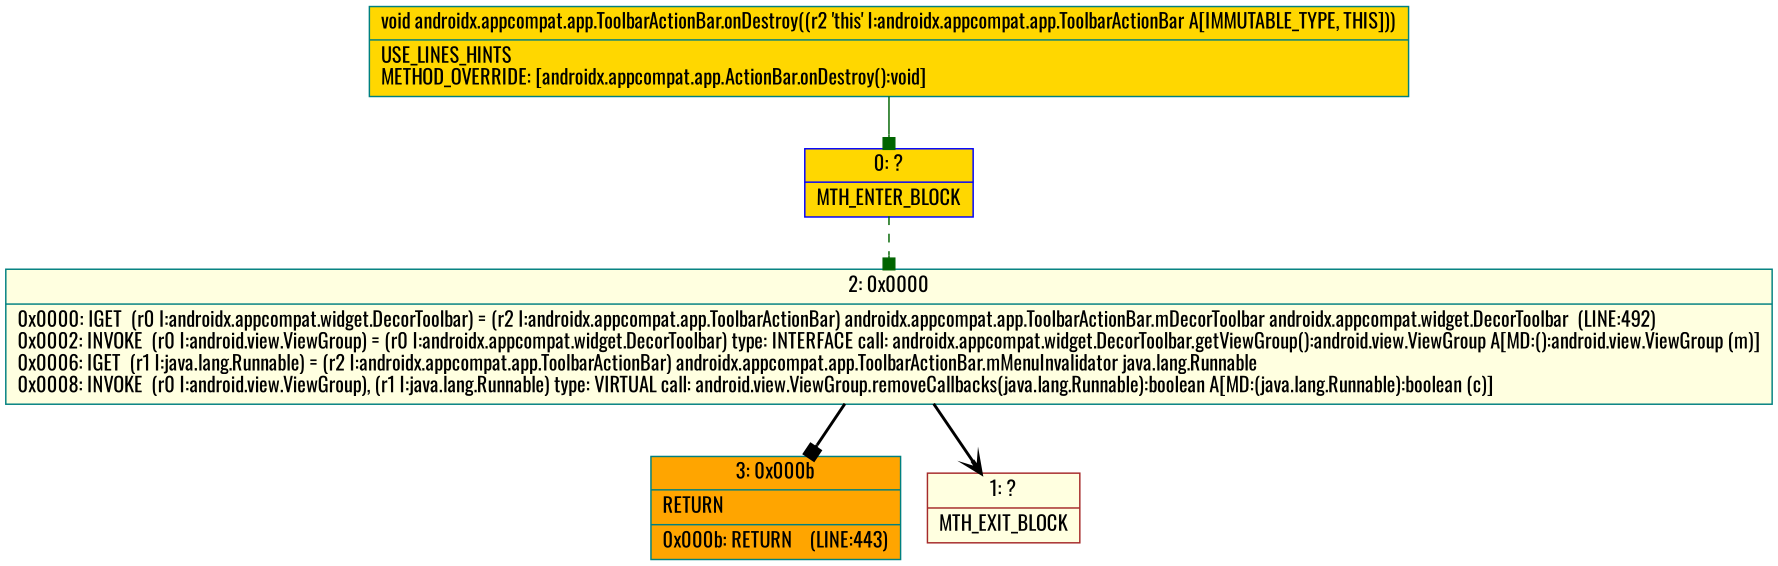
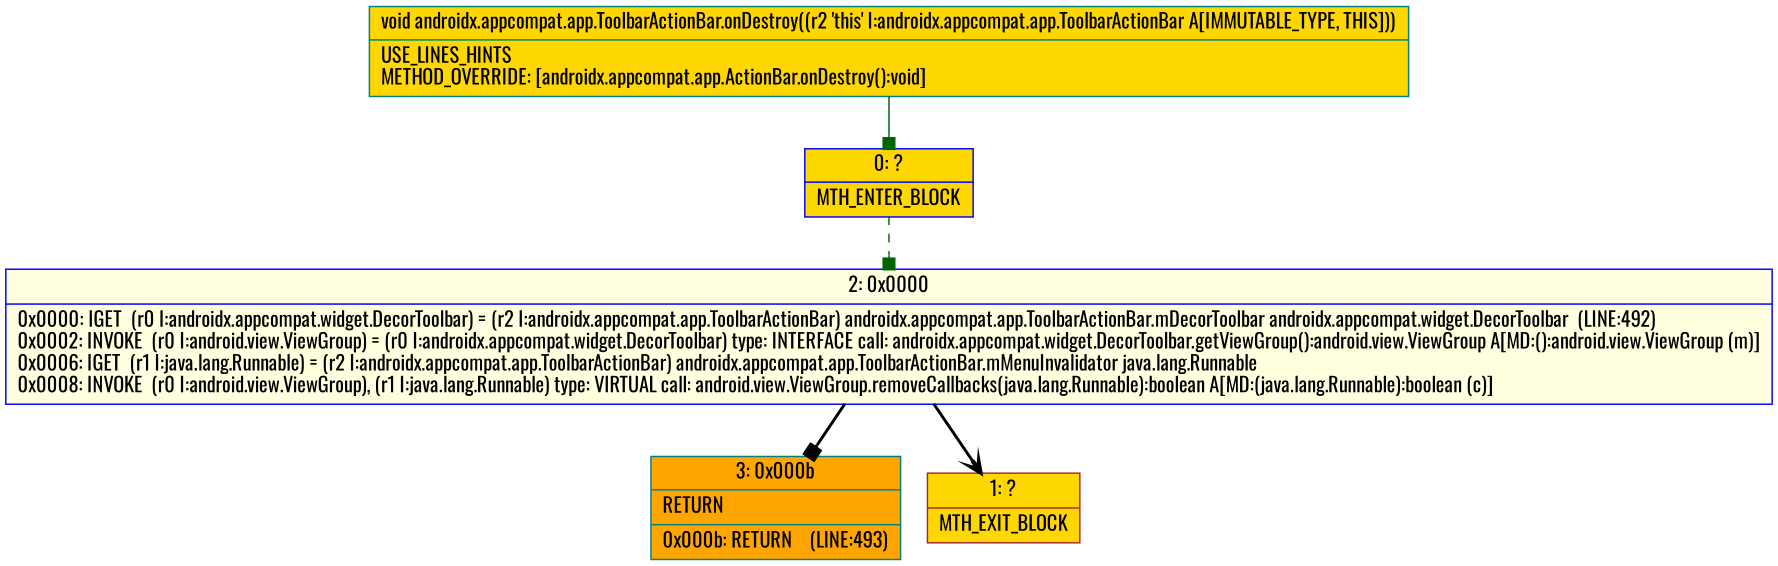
(889, 337) -> (889, 337)
(1004, 508) -> (1004, 508)
(776, 541) -> (776, 541)
